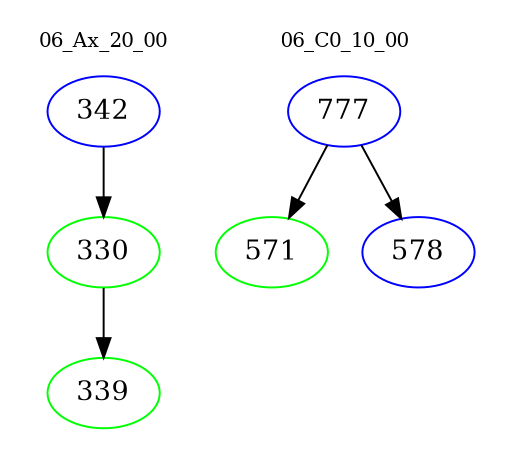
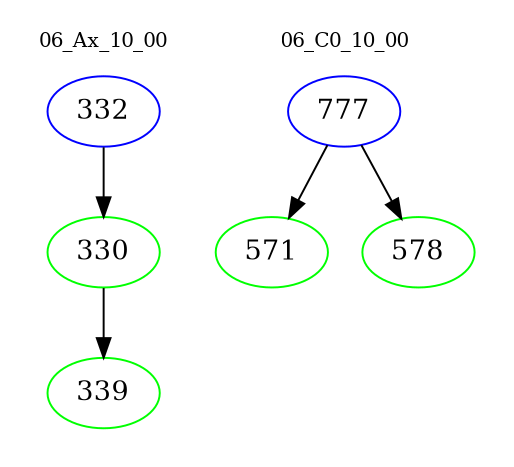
(104, 42) -> (104, 42)
(104, 111) -> (104, 111)
(418, 252) -> (418, 252)
